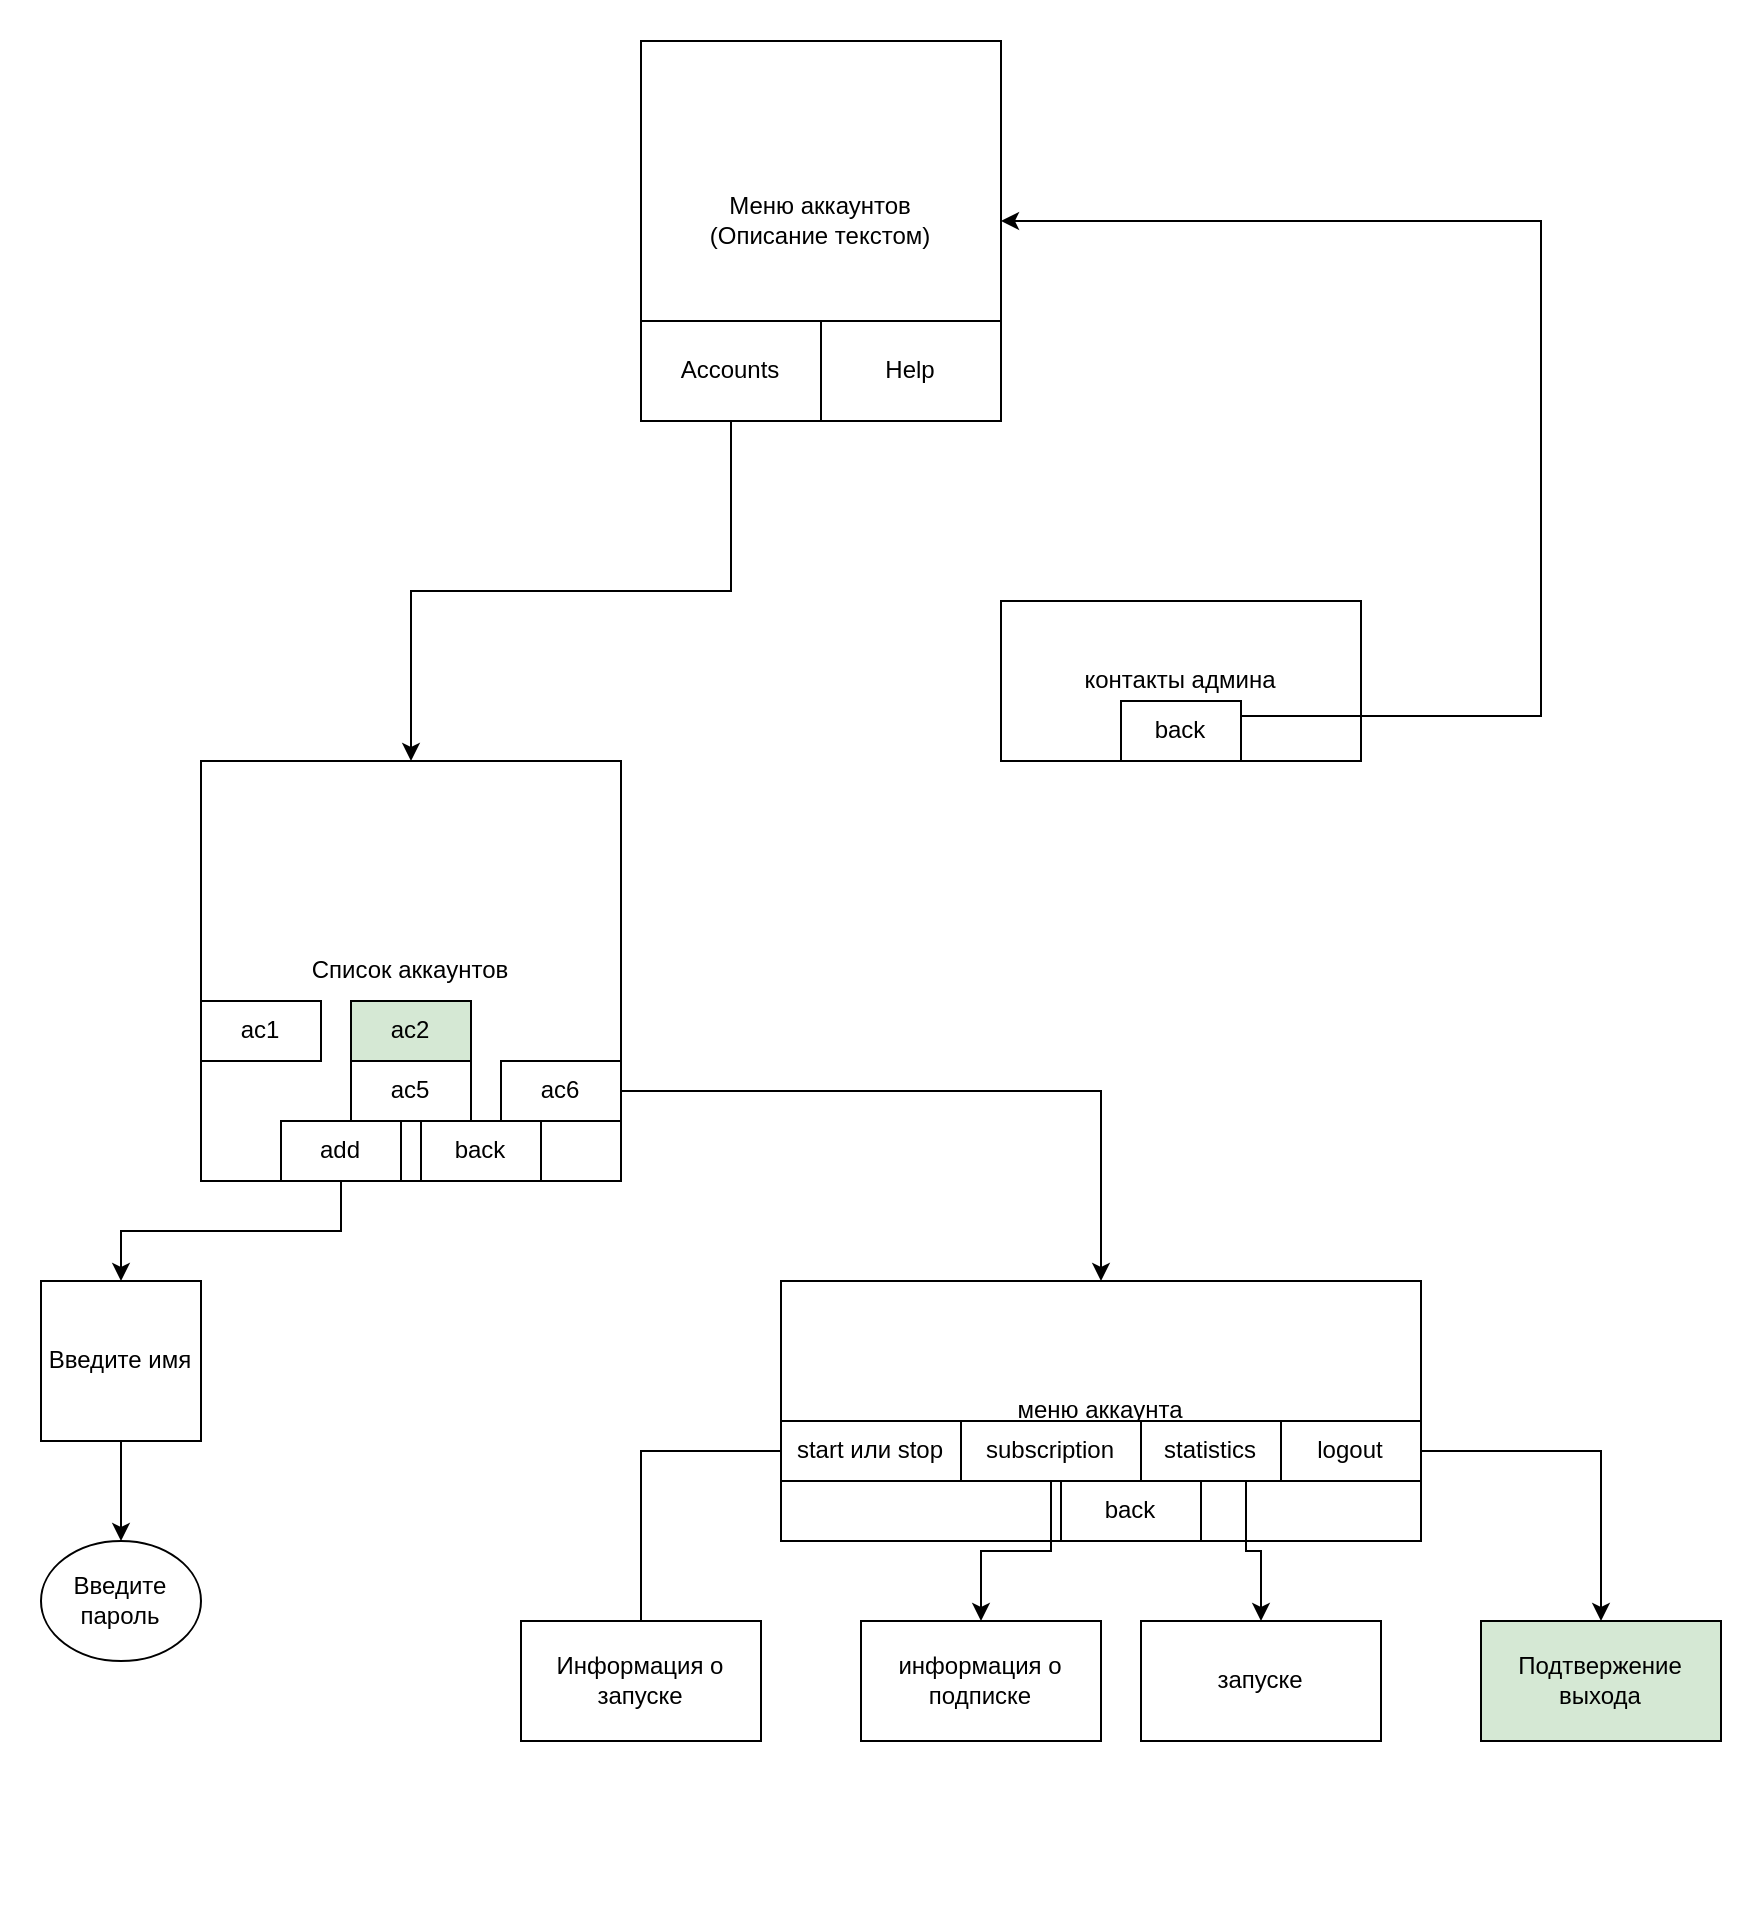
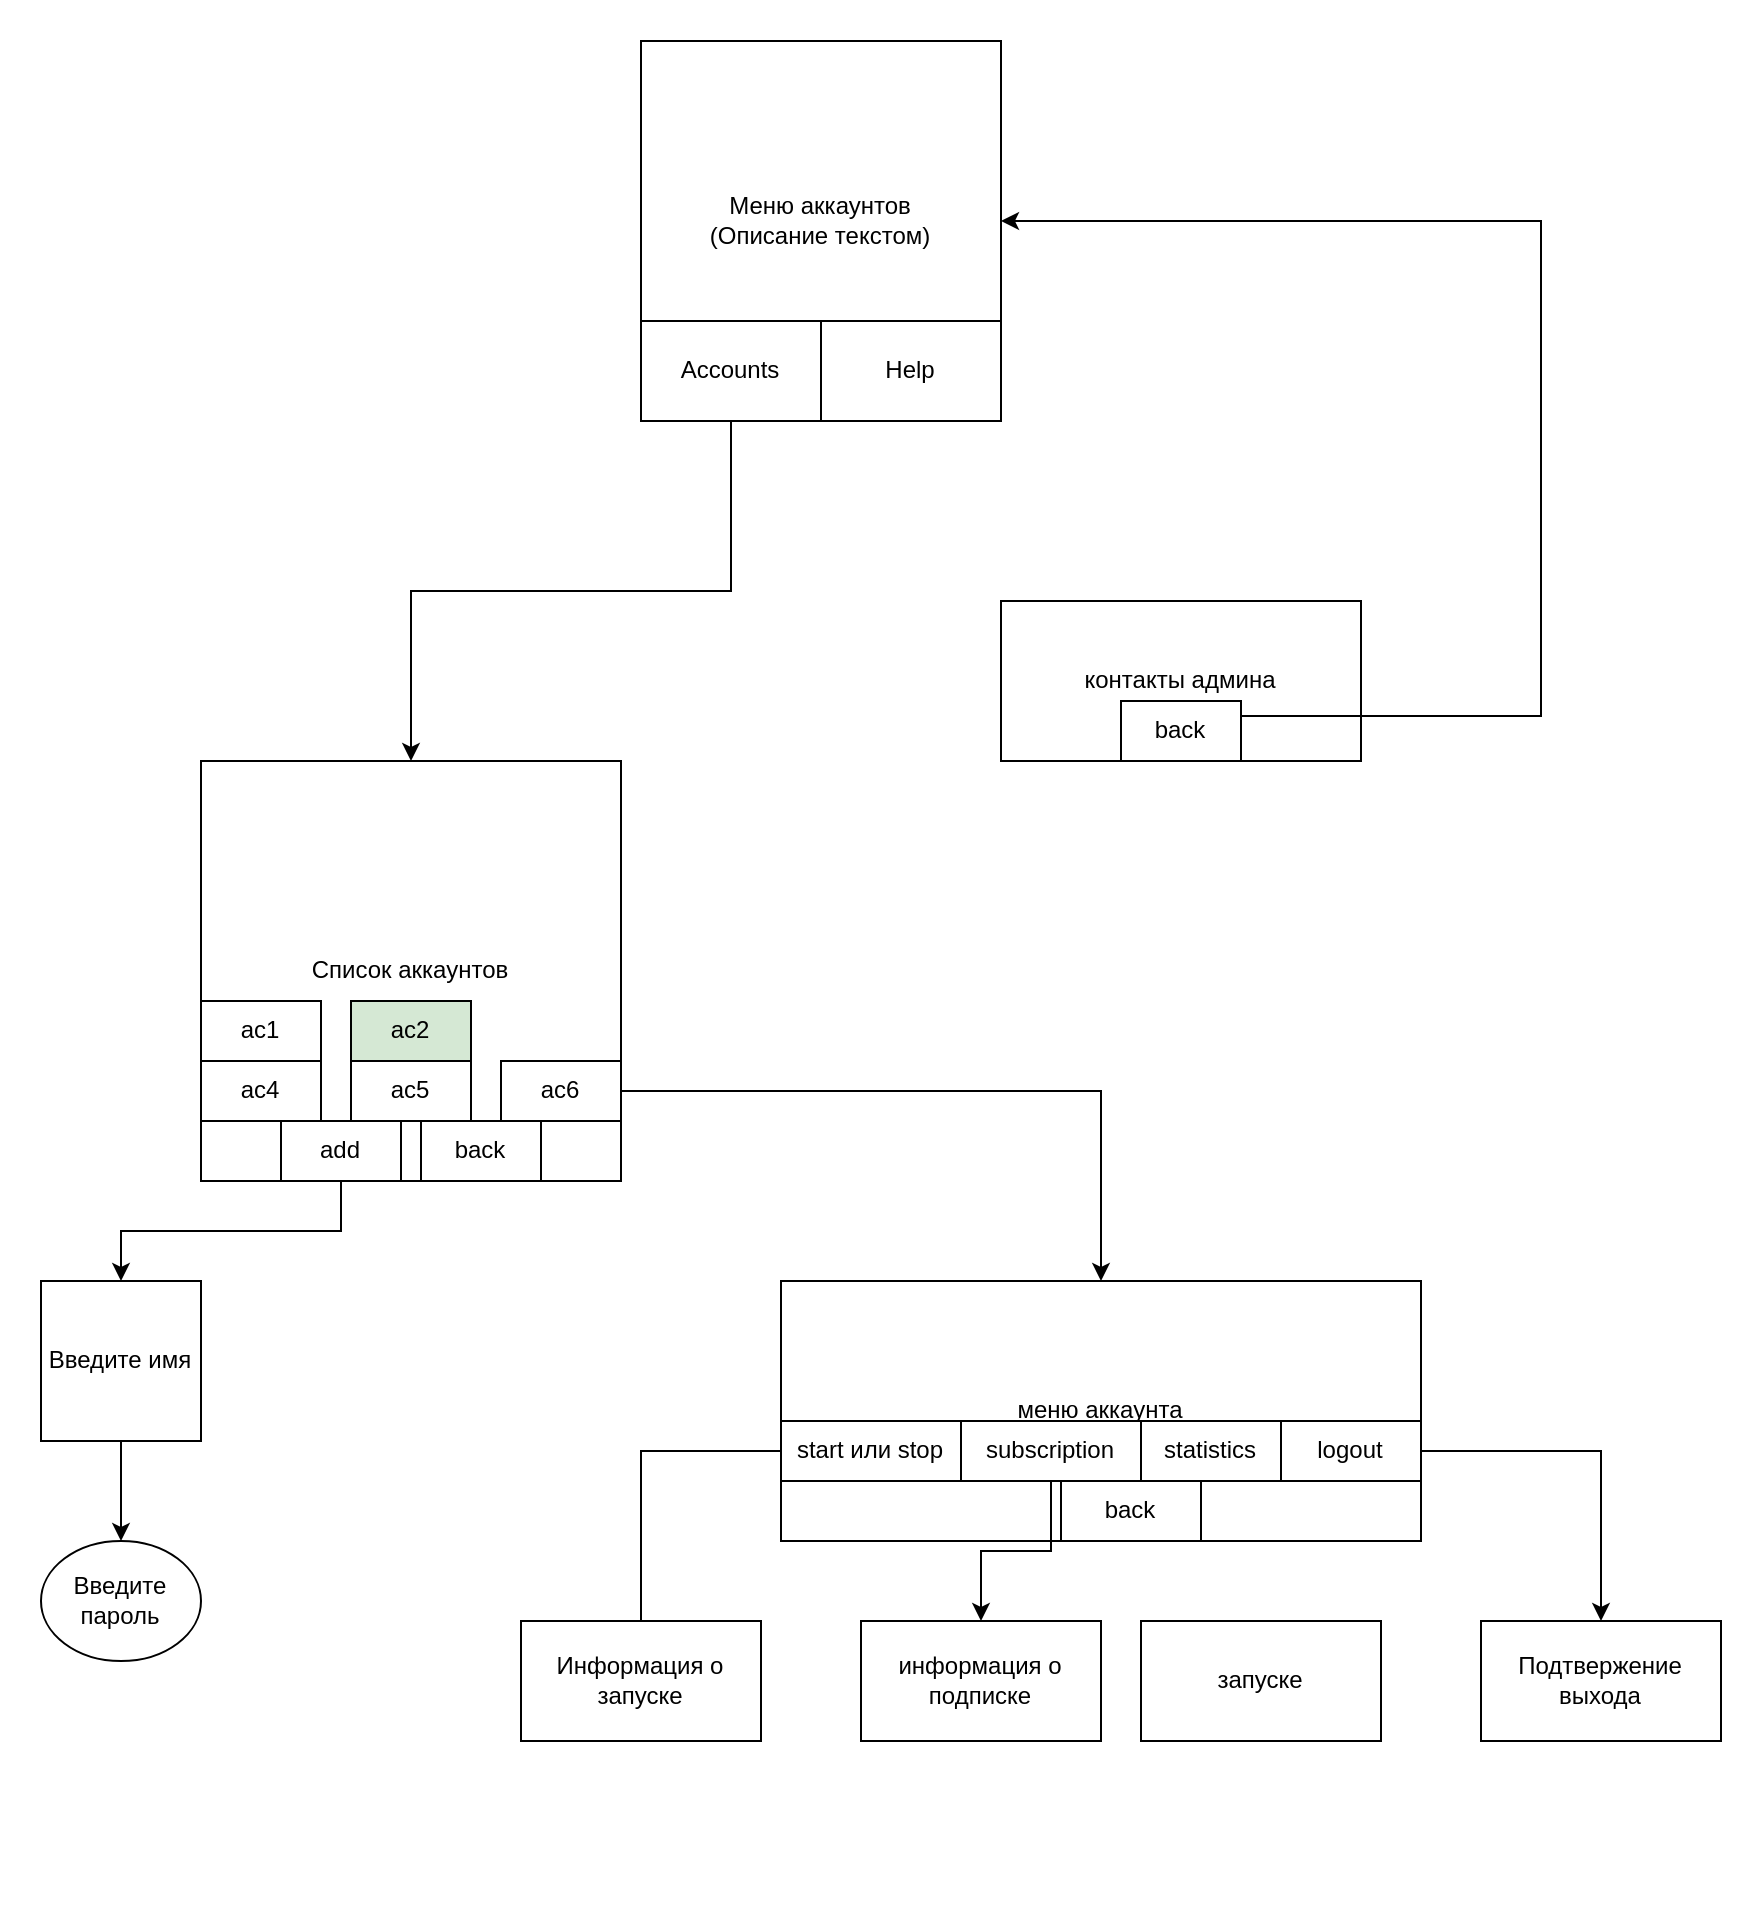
none -> (261, 1091)
(1247, 1551) -> none
(1601, 1681) -> (1601, 1681)
